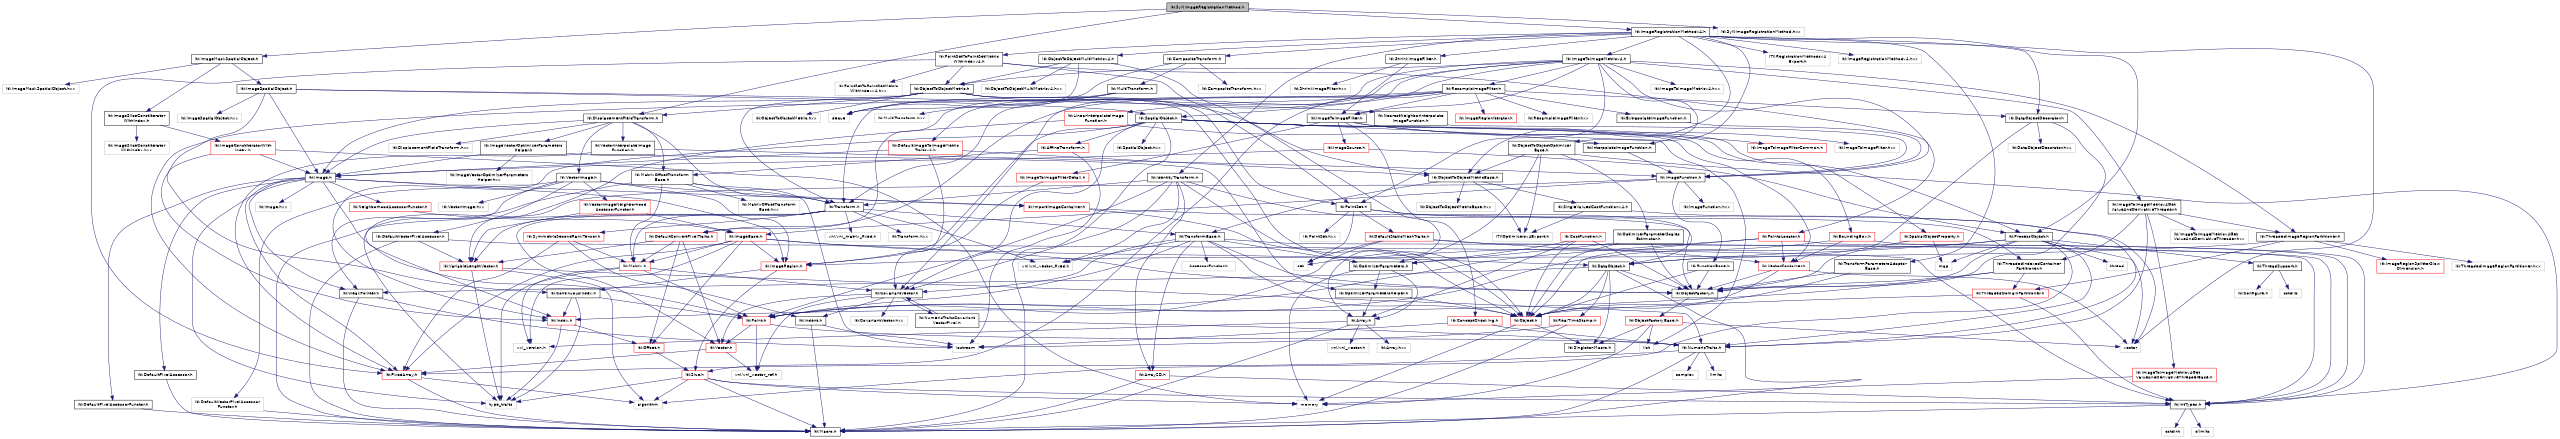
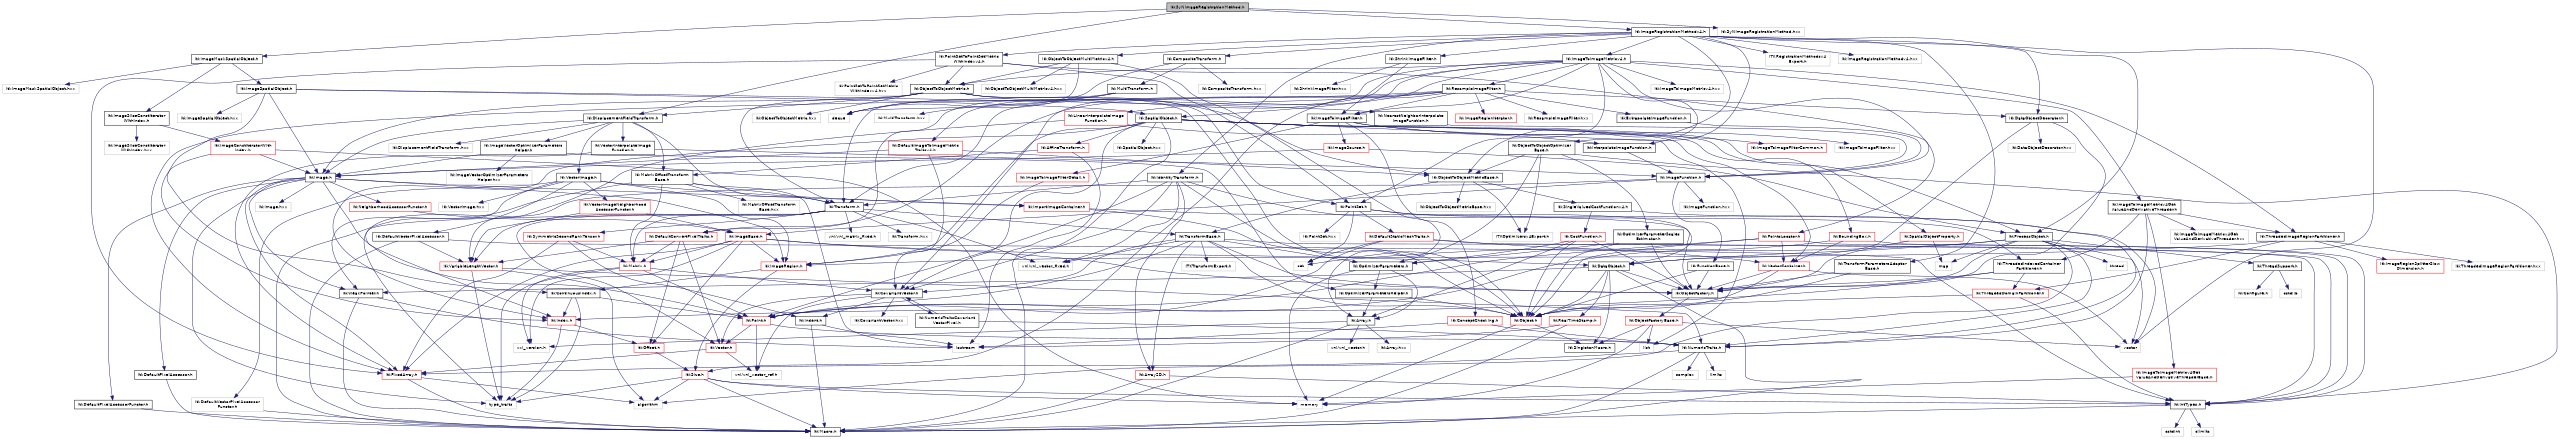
(1560, 221) -> (1588, 222)
(1209, 266) -> (1209, 266)
